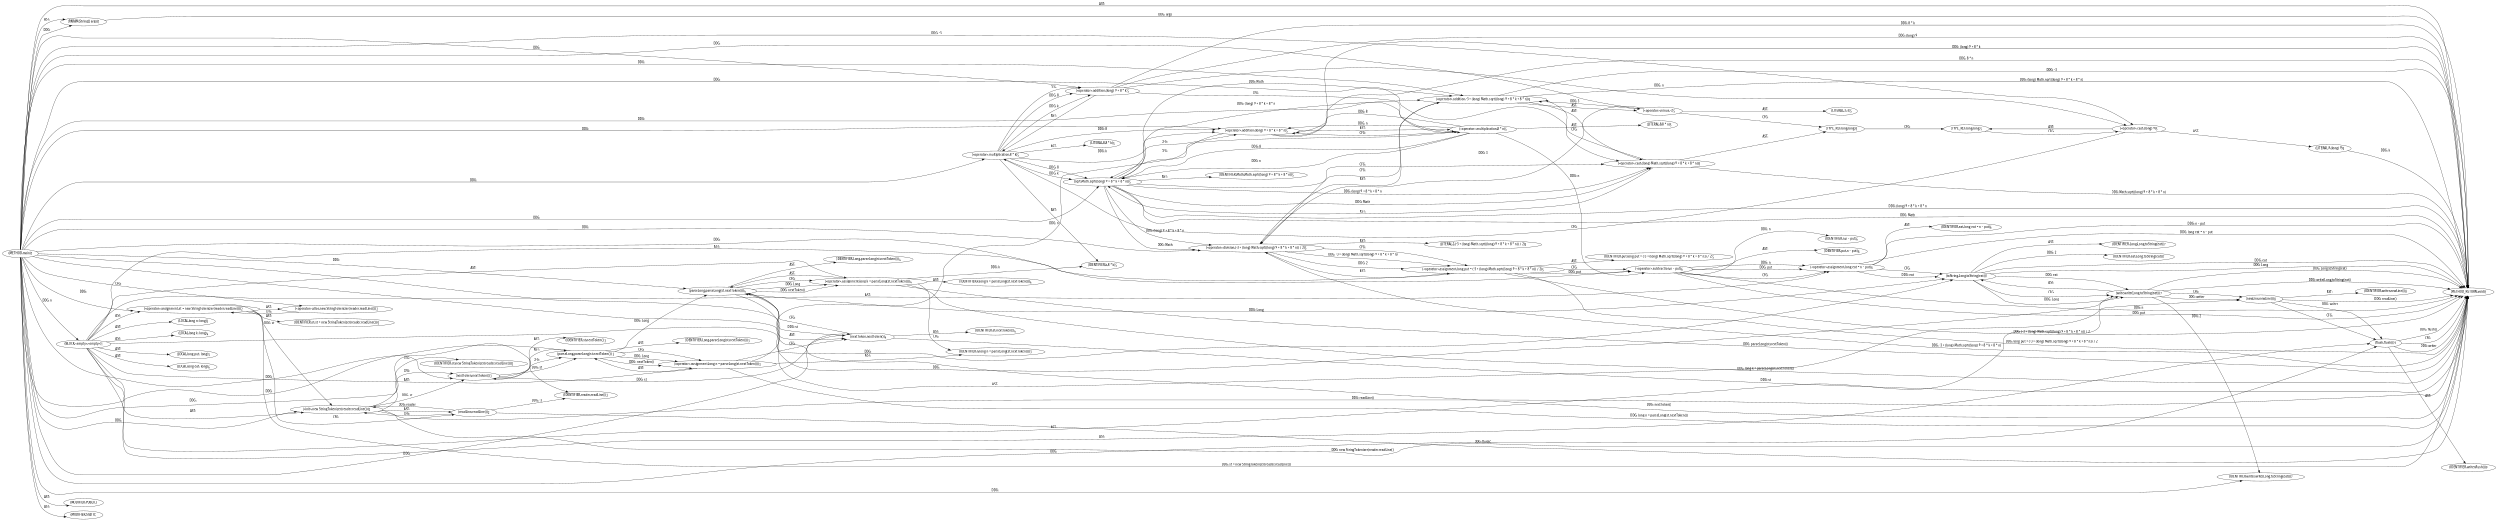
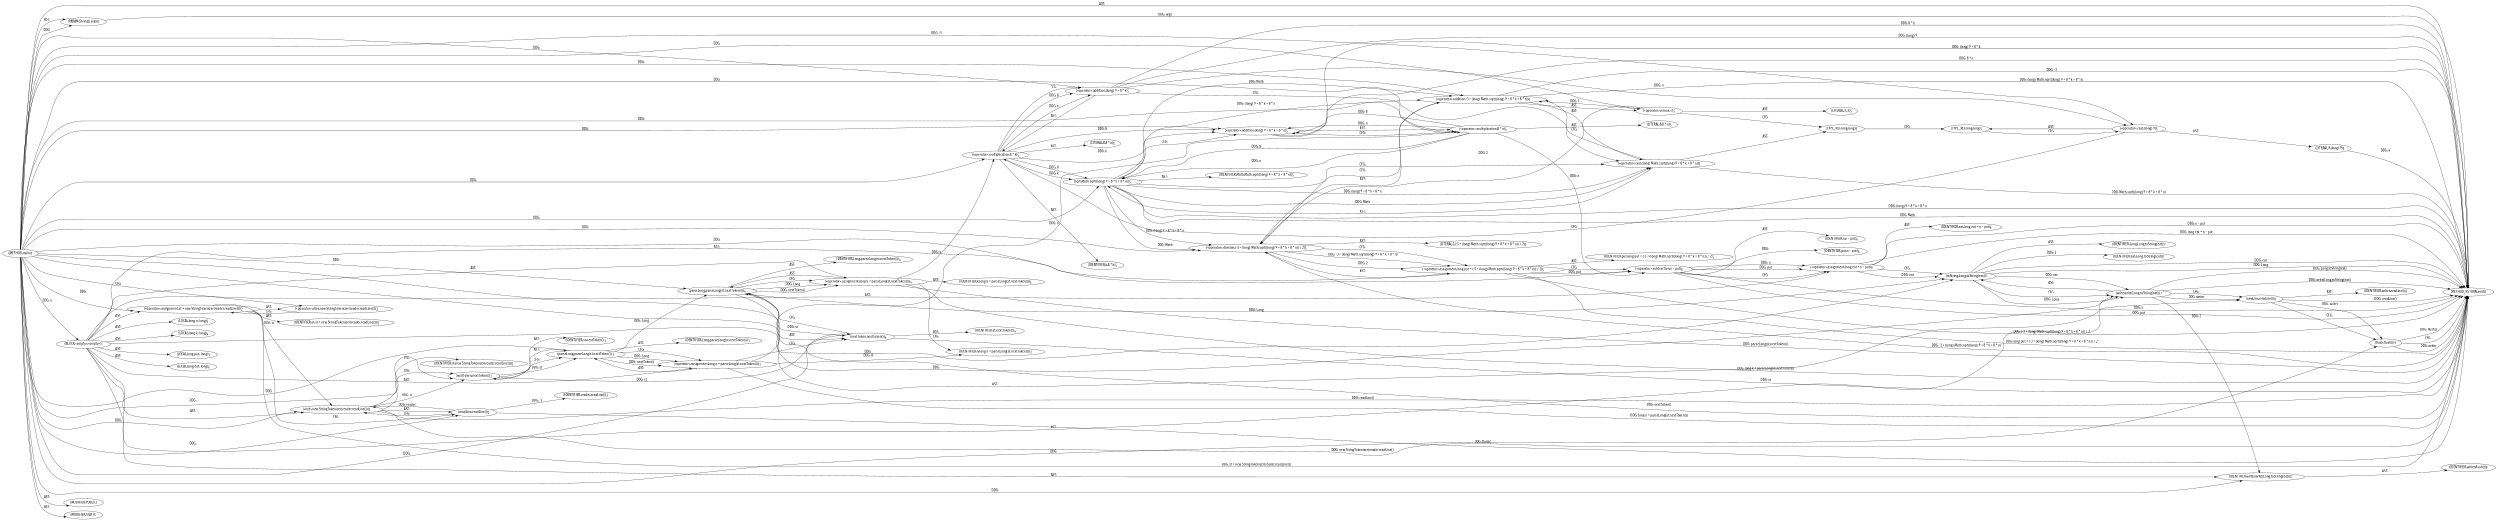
(1179, 156) -> none
(1766, 229) -> (1766, 229)
(1766, 249) -> (1766, 249)
(994, 273) -> (958, 232)
(868, 356) -> (868, 356)
(252, 381) -> (162, 454)
(2426, 404) -> (2375, 475)
(1192, 438) -> (1109, 477)
